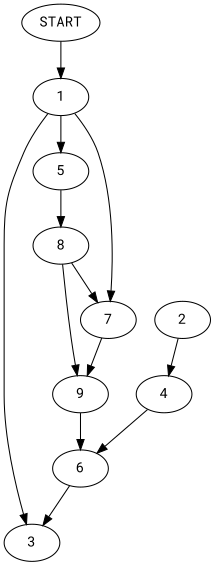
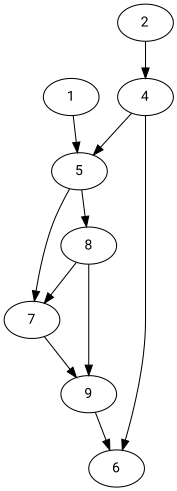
(61, 23) -> none
none -> (116, 130)
(108, 198) -> (48, 238)
(32, 543) -> none
